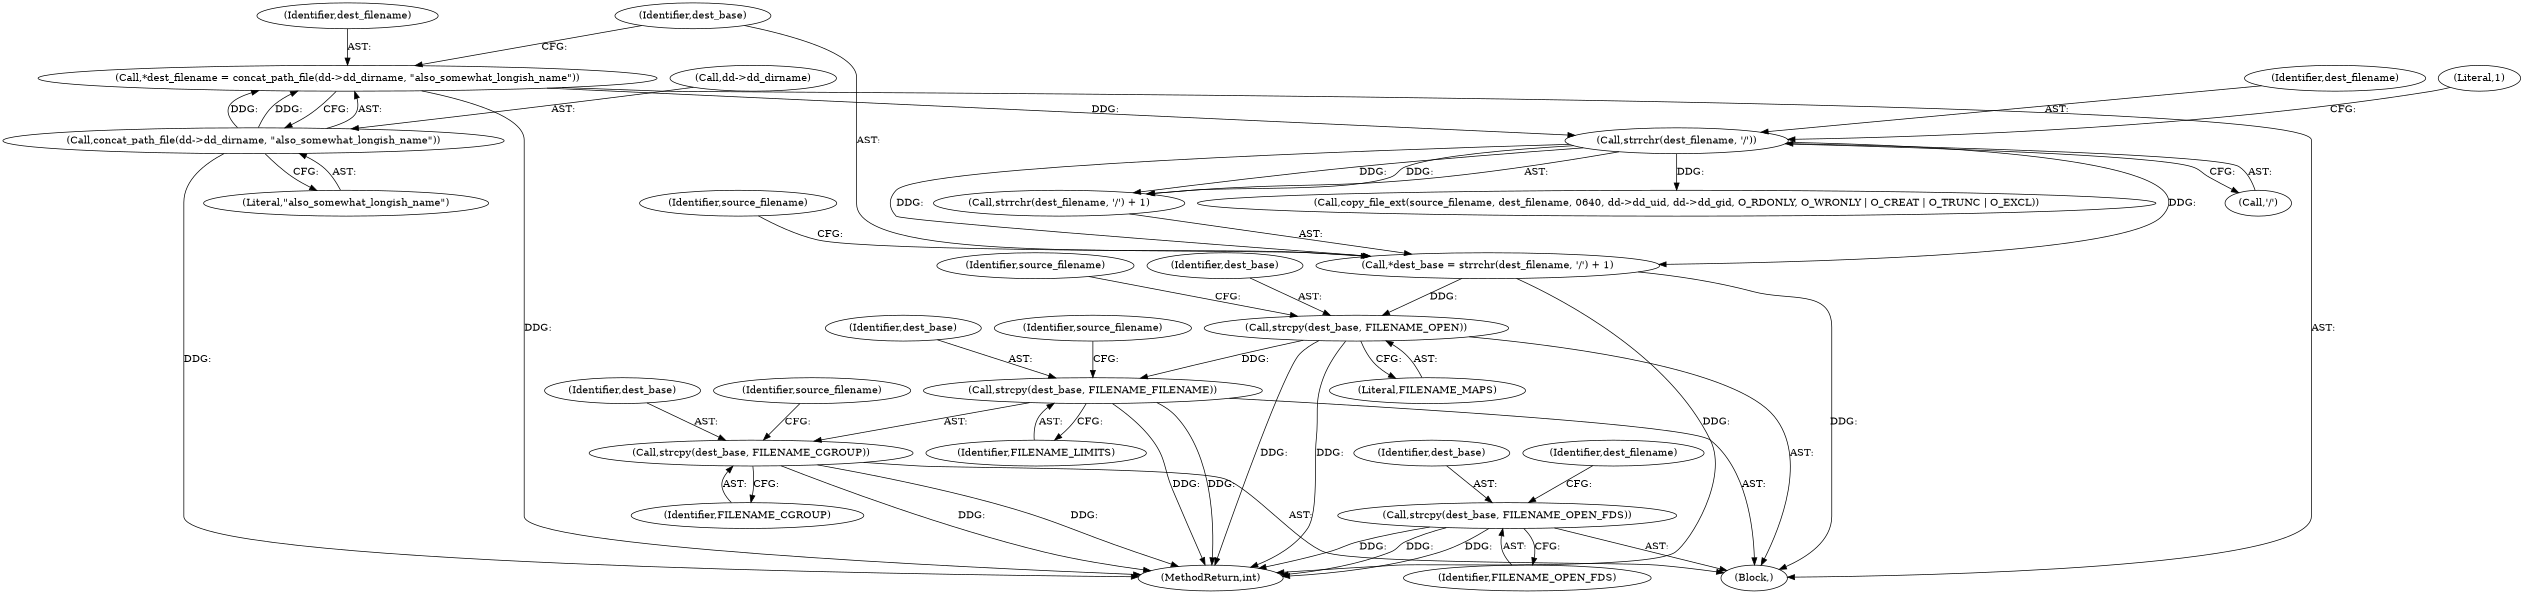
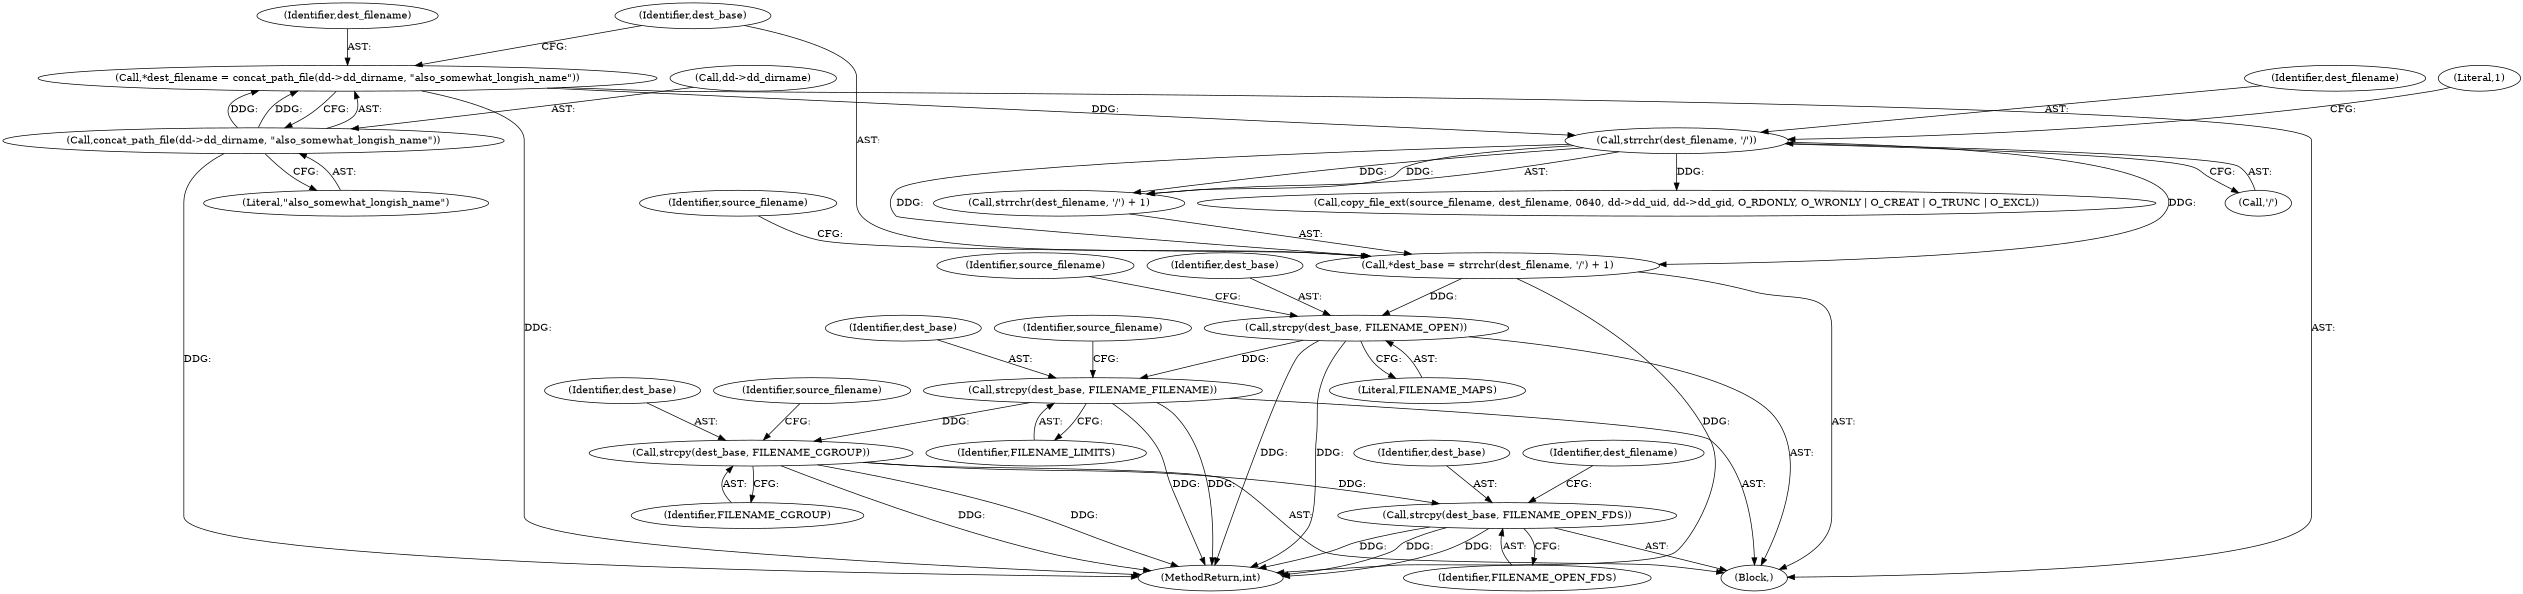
(958, 422) -> (958, 422)
(1845, 422) -> (1845, 422)
none -> (1234, 478)
